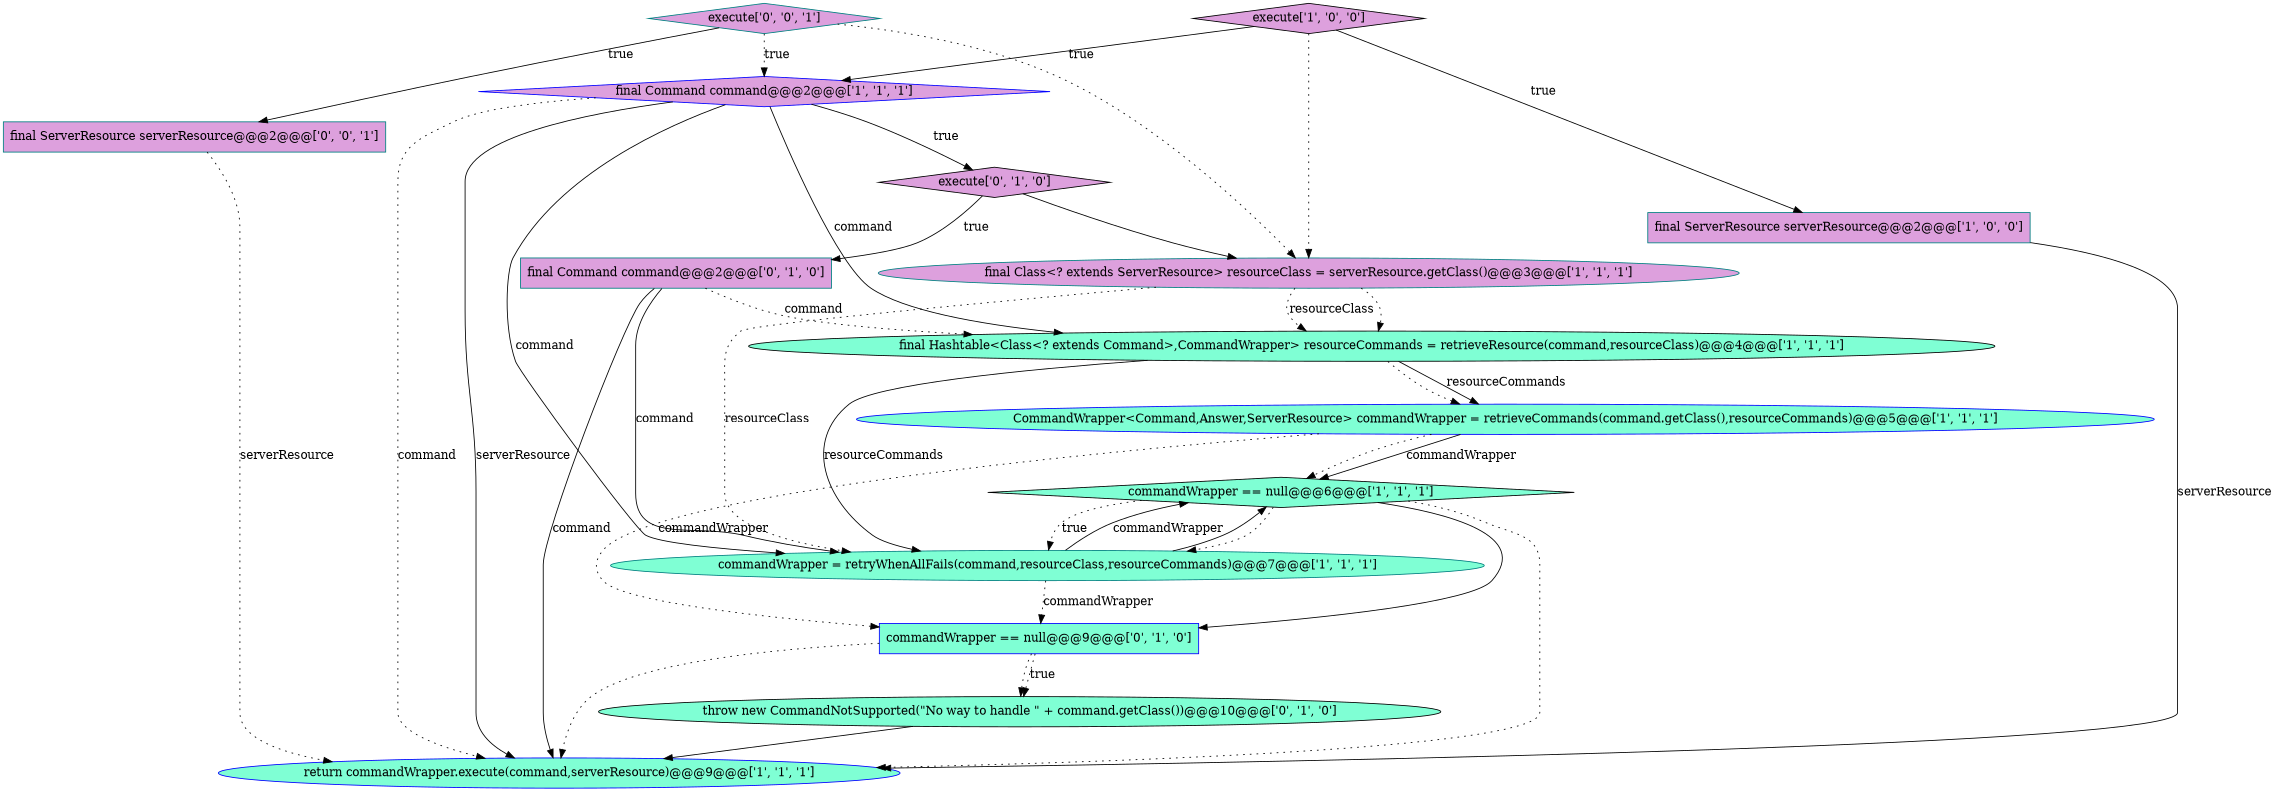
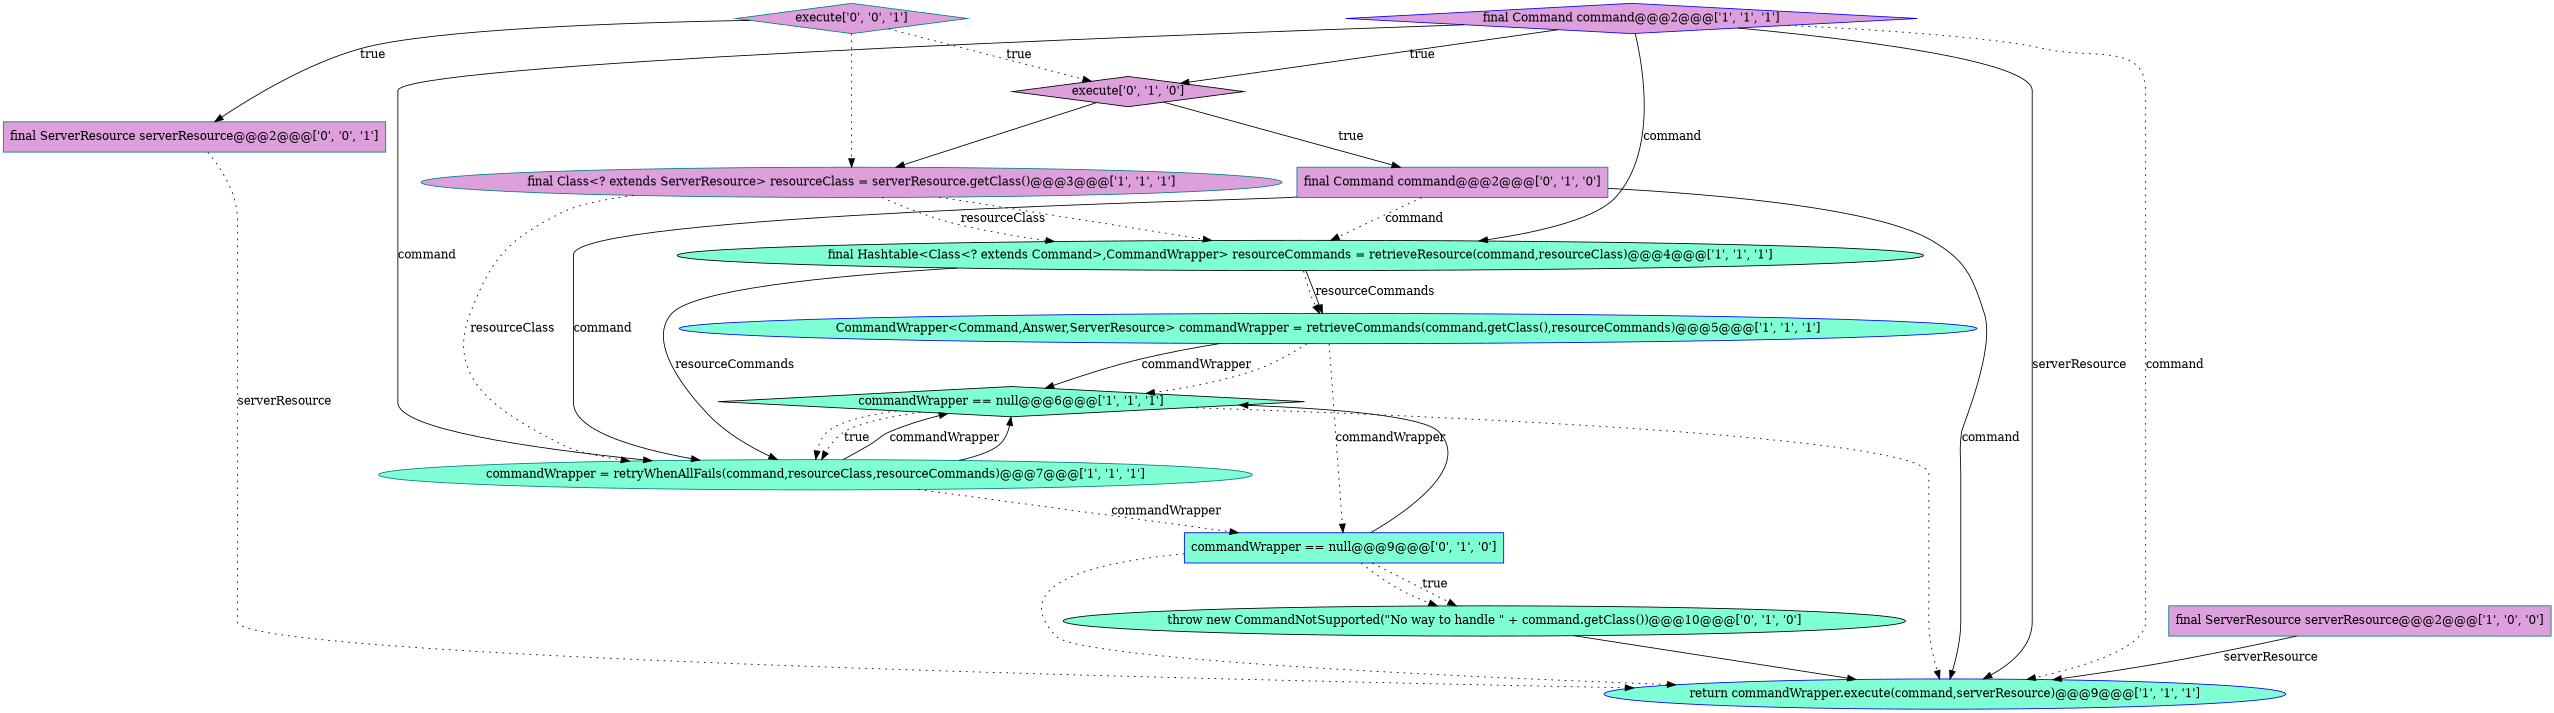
(1309, 18) -> none
(764, 51) -> (986, 54)
(1435, 600) -> (1421, 423)
